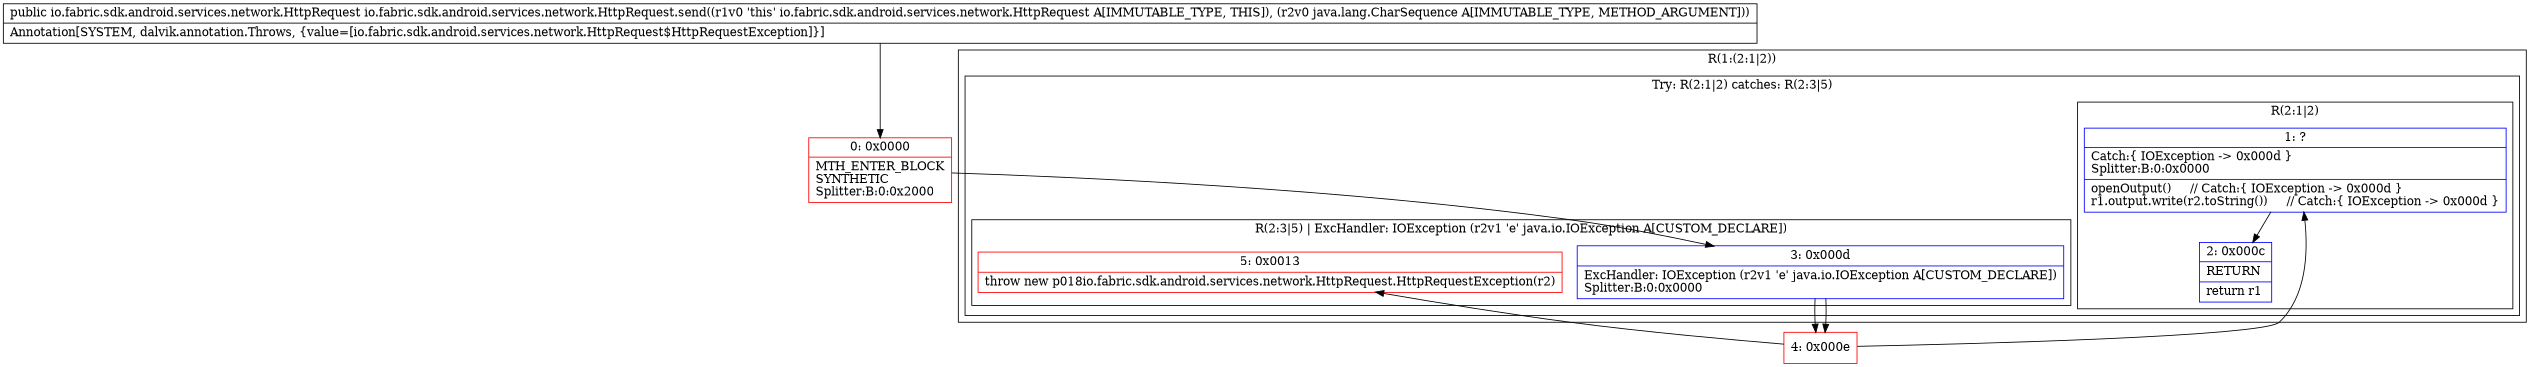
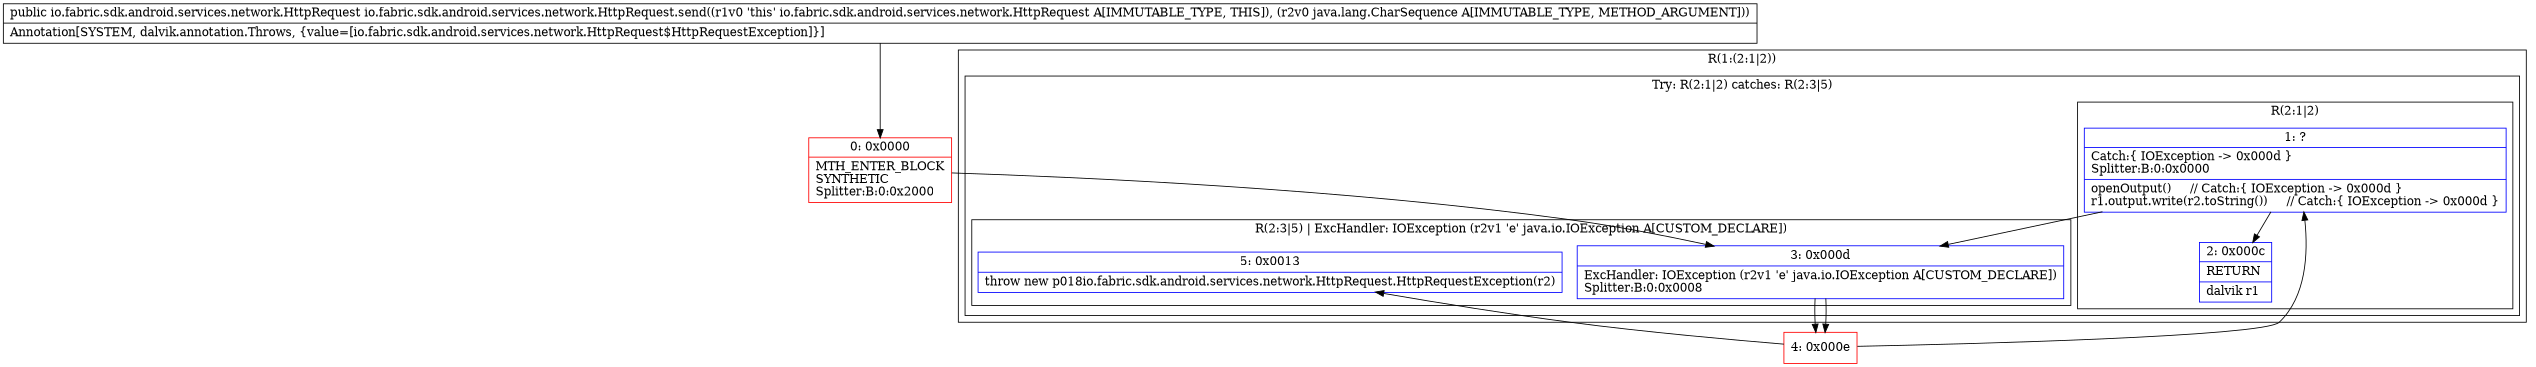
none -> (2025, 228)
(1270, 272) -> (1270, 272)
(1644, 288) -> (1644, 288)
(2234, 292) -> (2233, 292)
